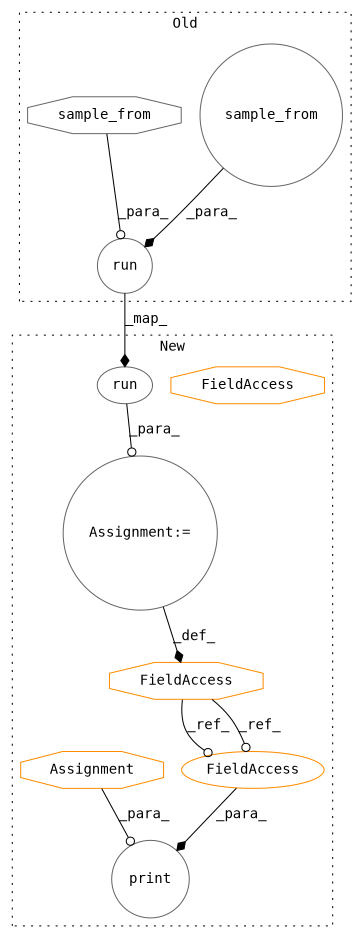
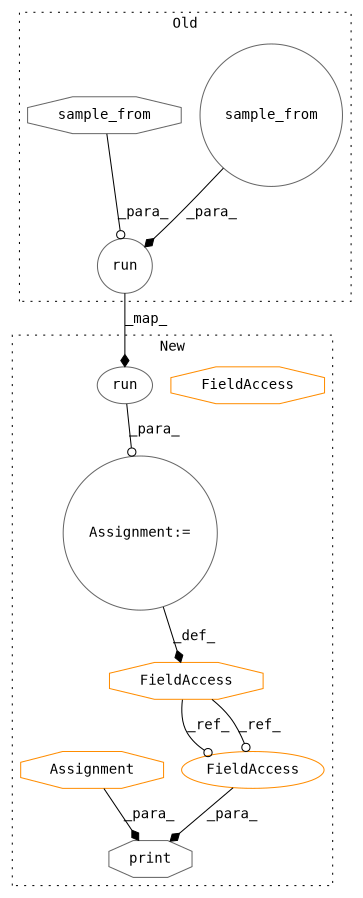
(115, 813) -> (118, 809)
(150, 879) -> (150, 859)
